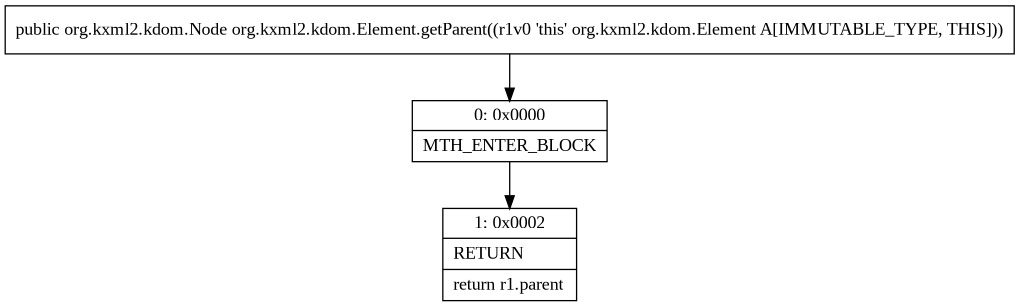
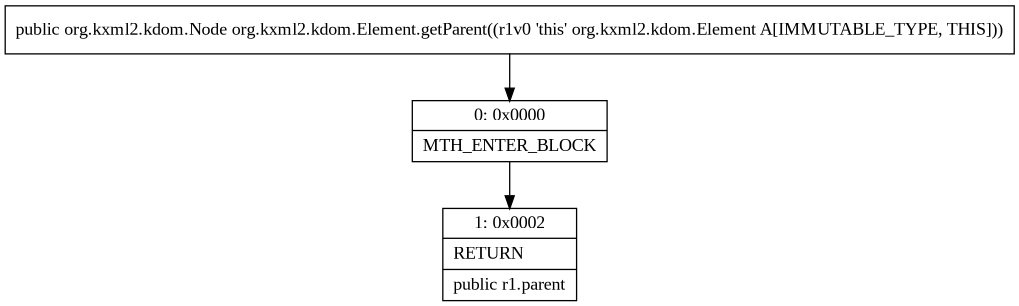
(508, 284) -> (510, 284)
